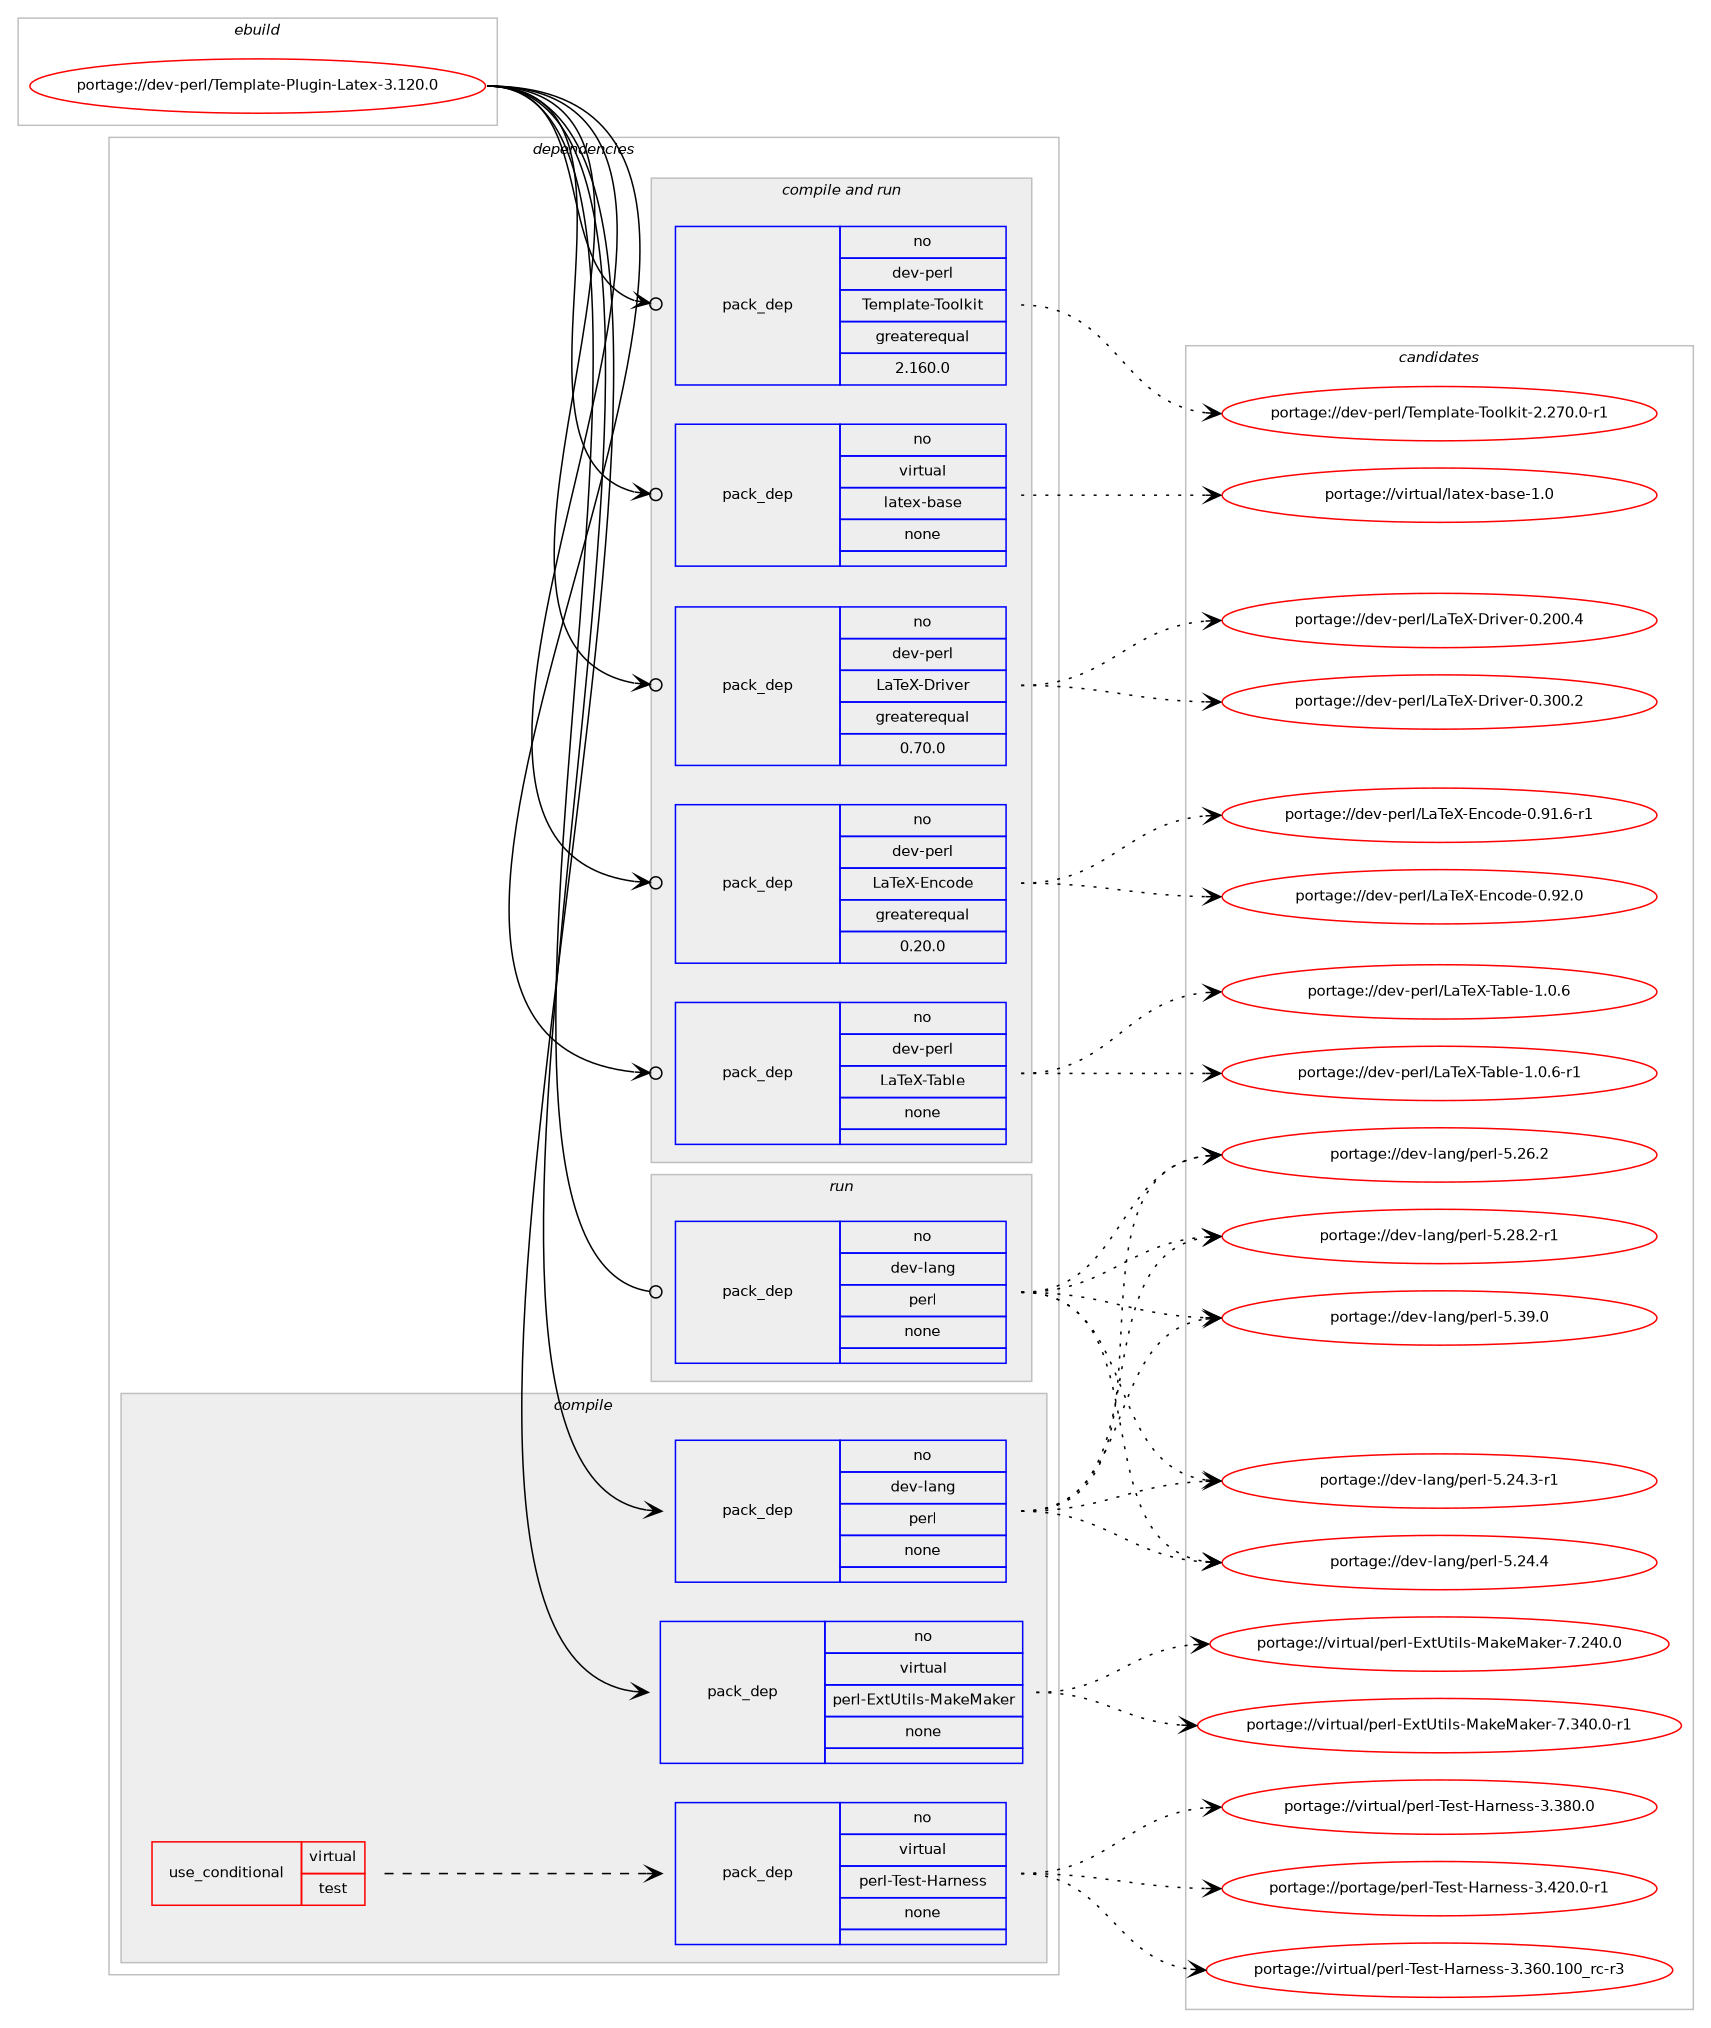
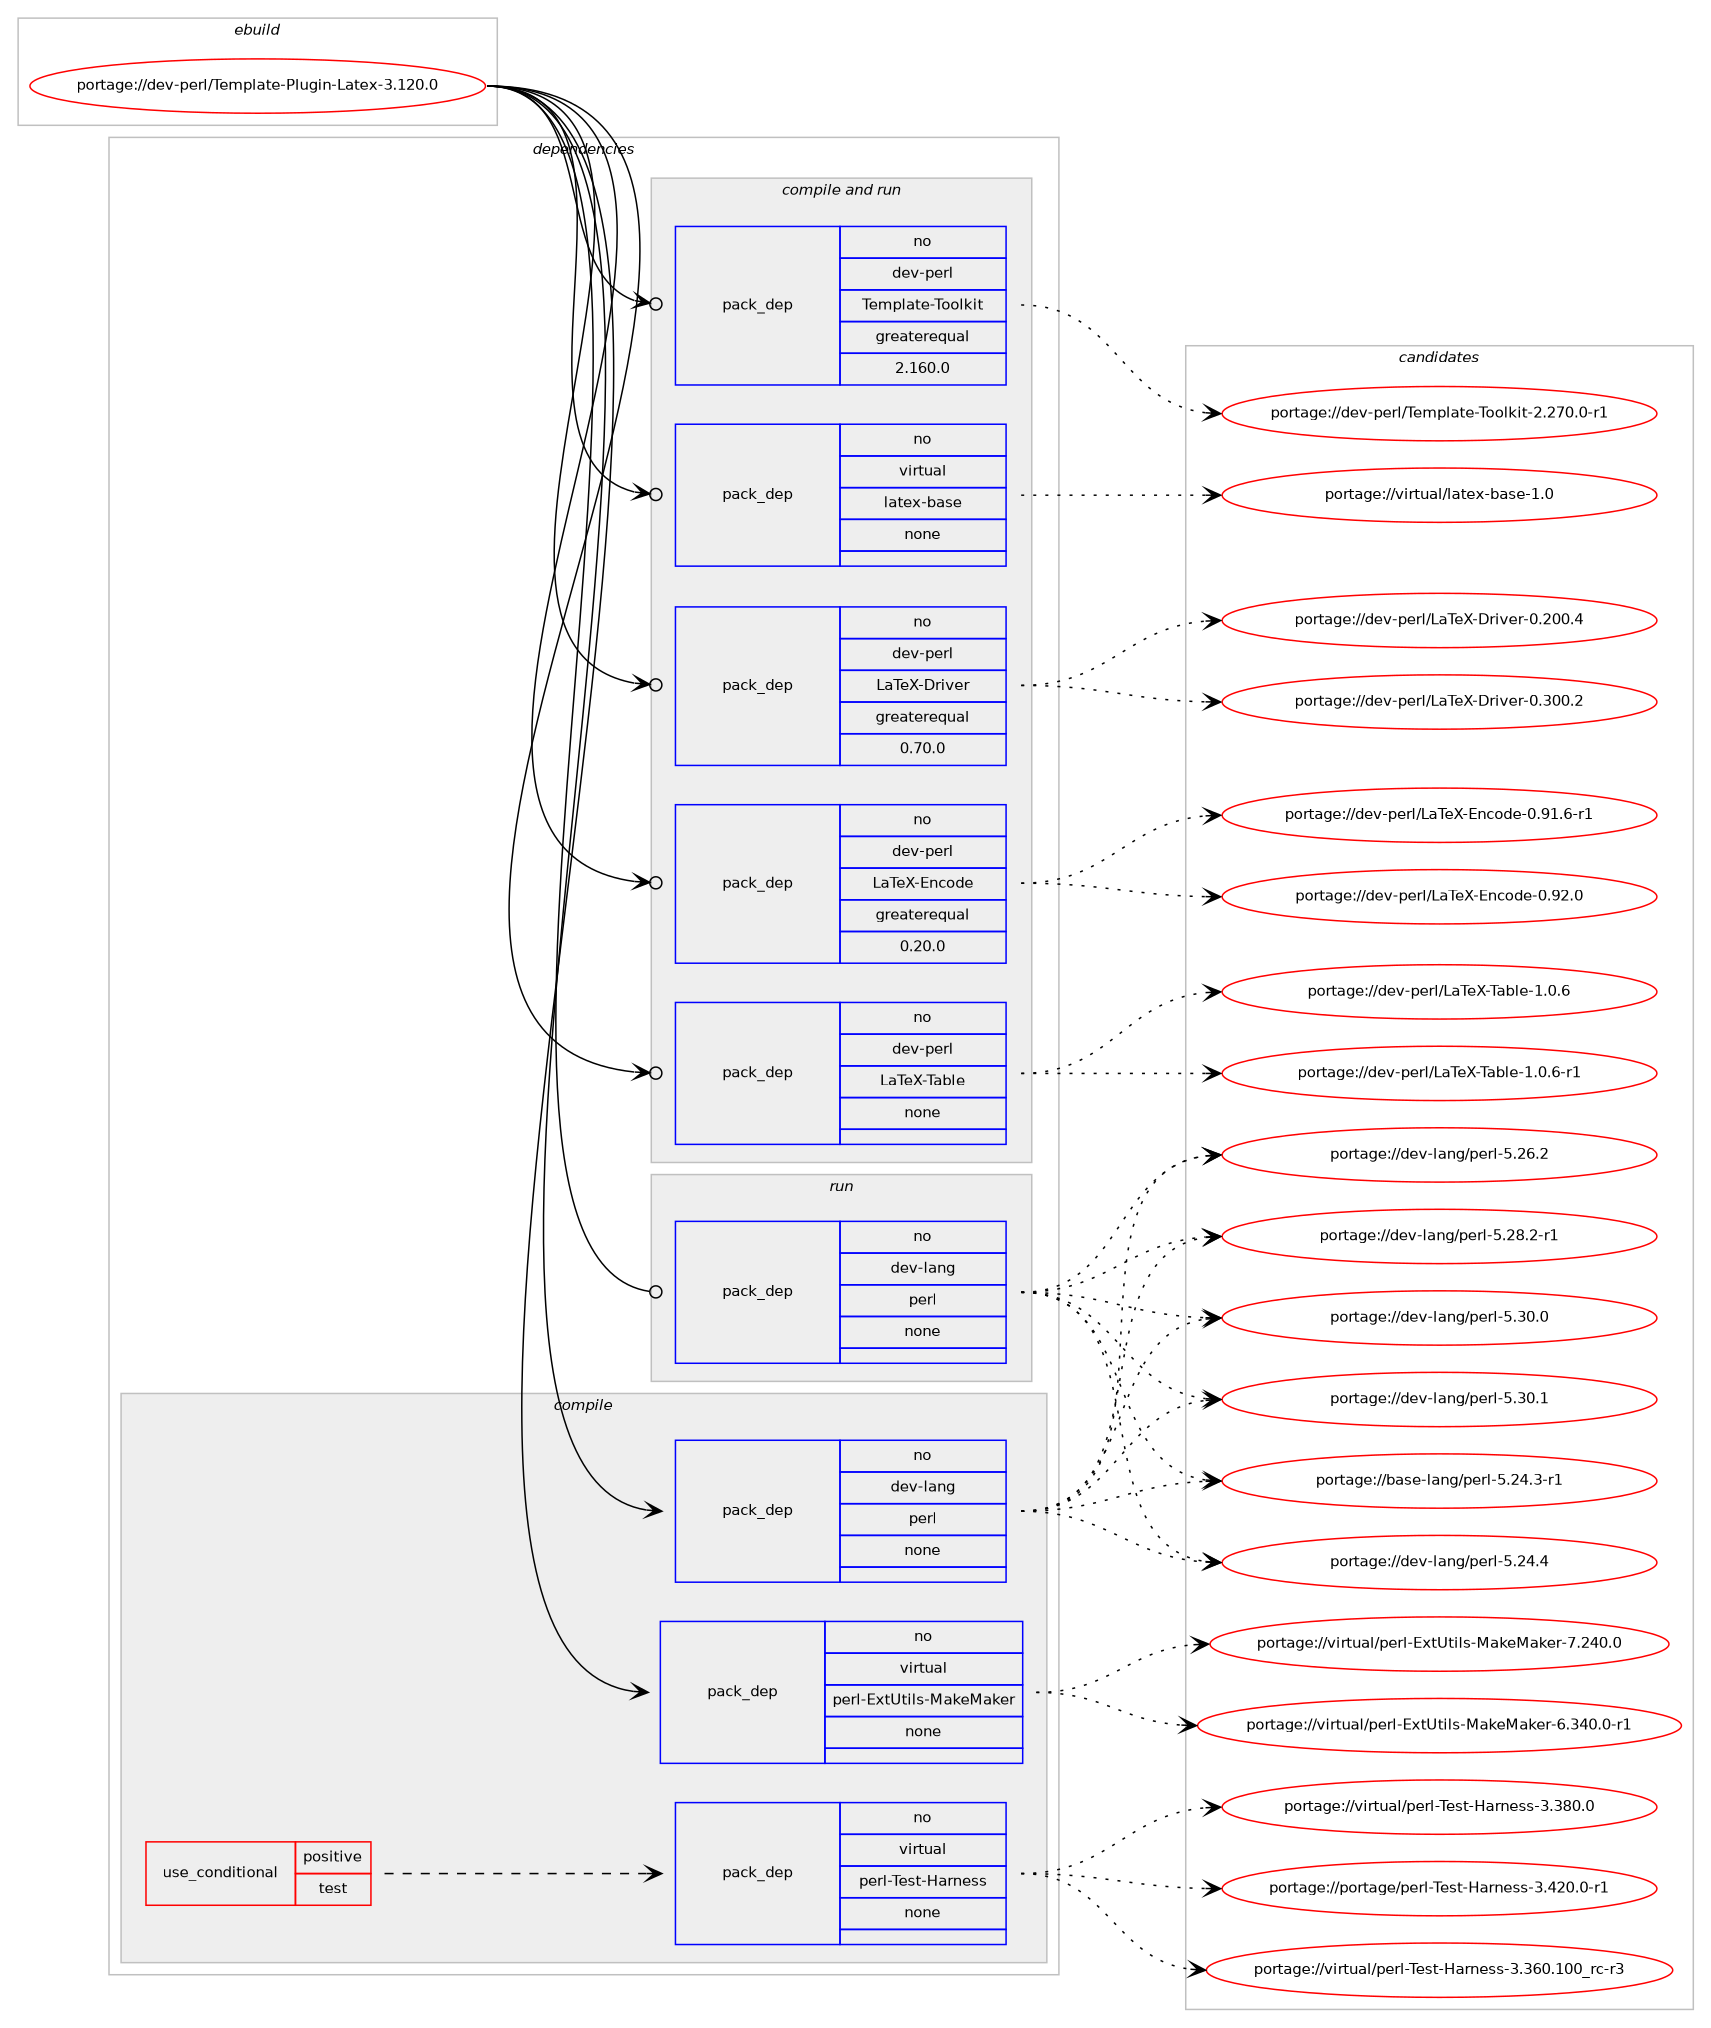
(1440, 1318) -> (1440, 1318)
none -> (1440, 1400)
(1440, 1481) -> (1440, 1481)
(1440, 1726) -> (1440, 1726)
(333, 1857) -> (333, 1857)
